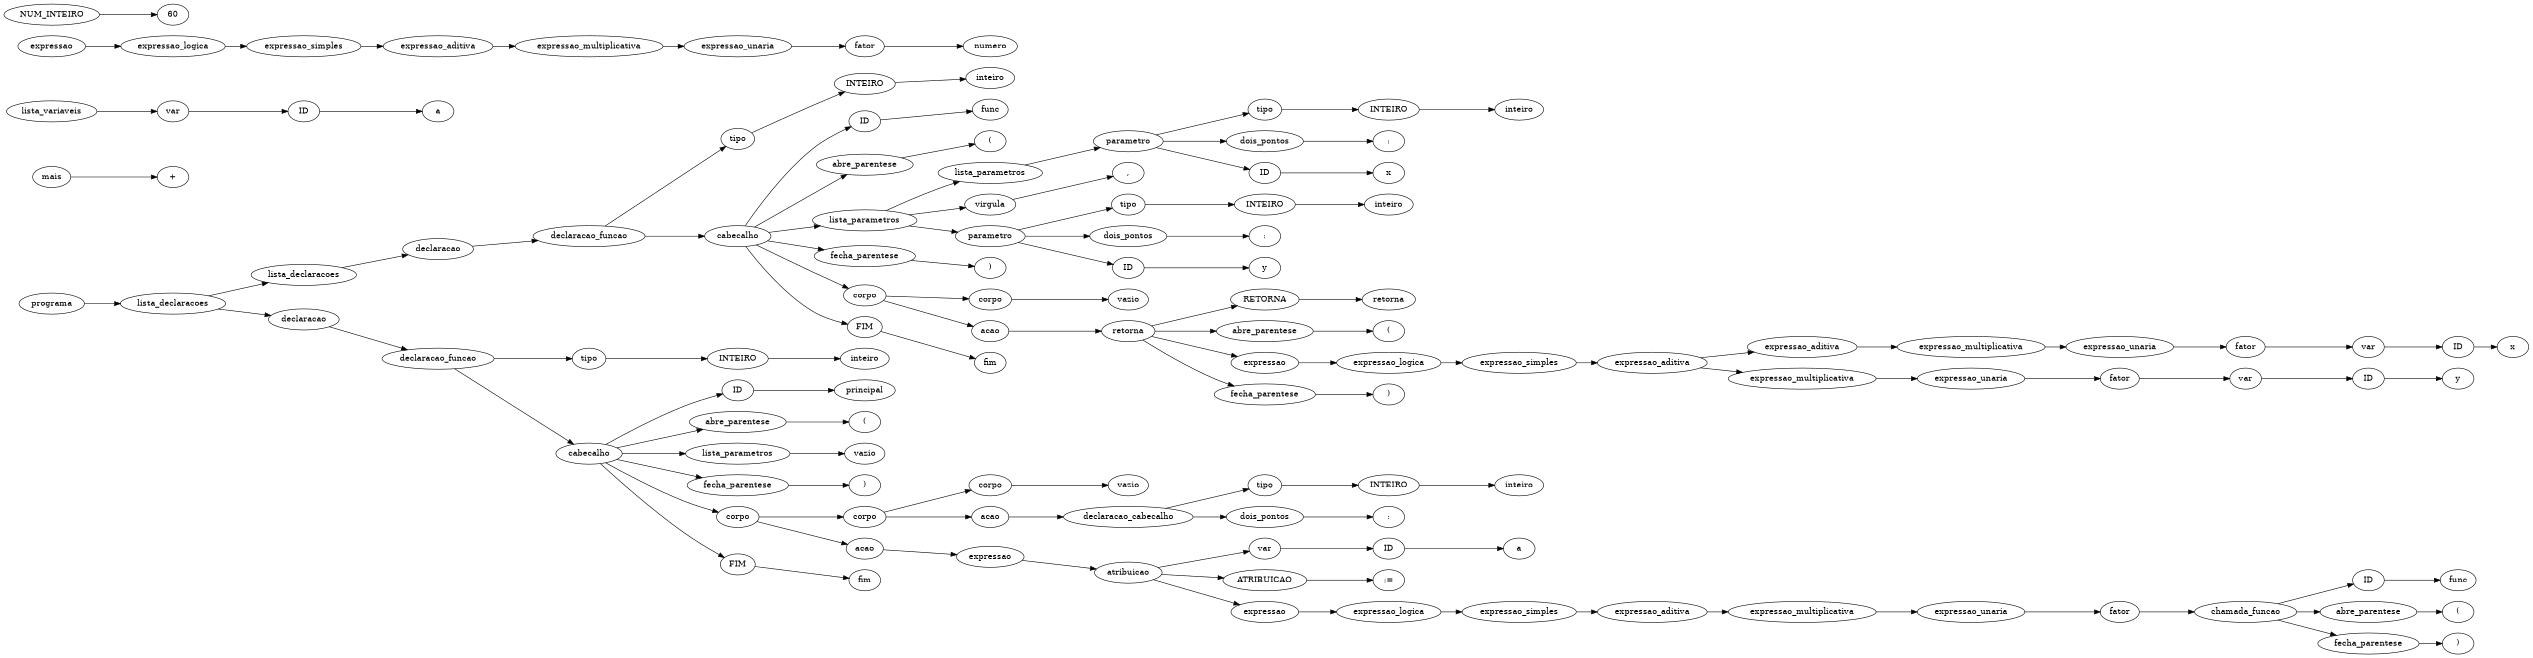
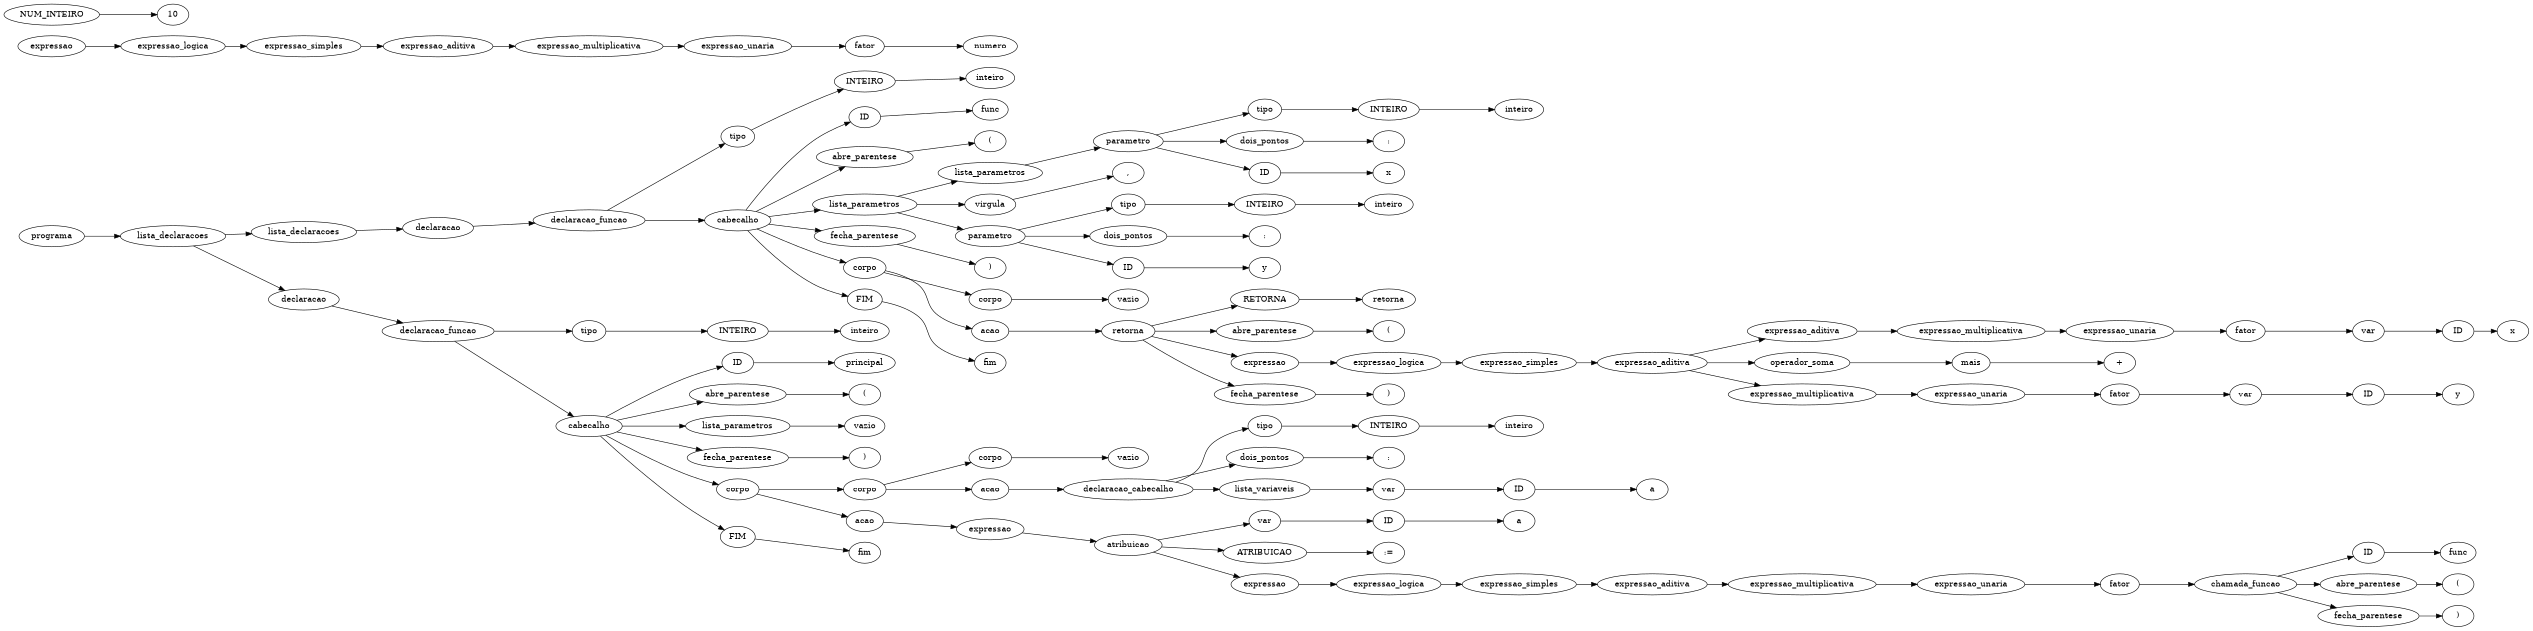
(173, 15) -> (173, 15)
none -> (1802, 363)
none -> (1203, 489)
